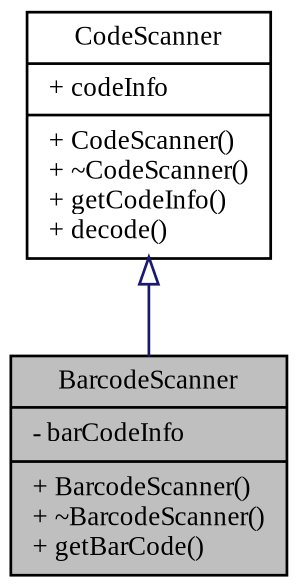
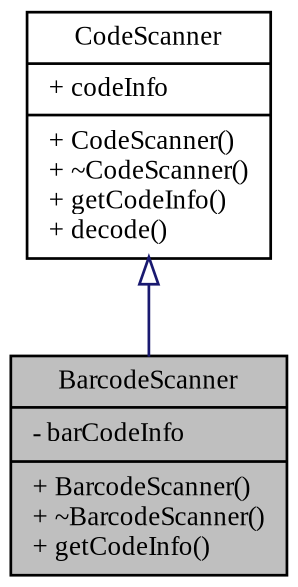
(119, 547) -> (122, 547)
